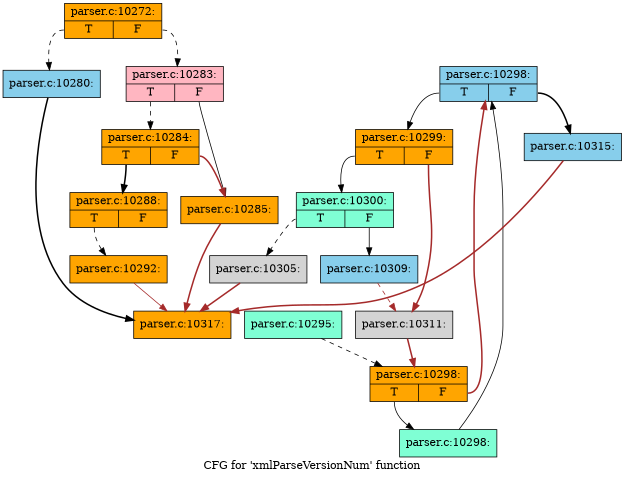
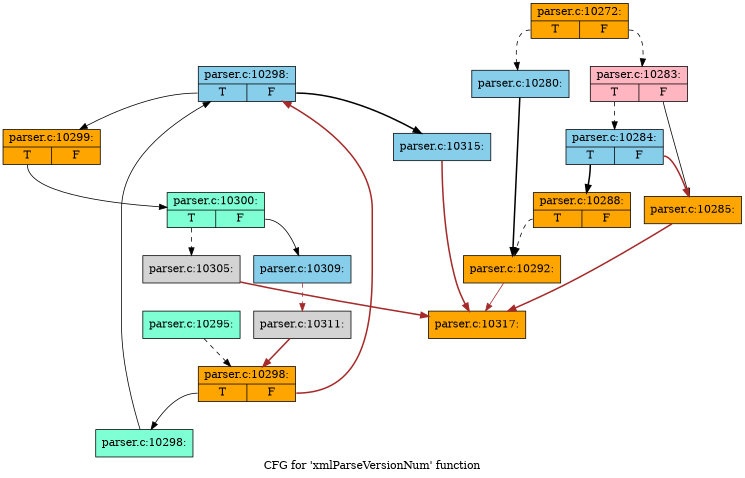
(150, 147) -> (615, 147)
(40, 229) -> (516, 173)
(432, 236) -> none
